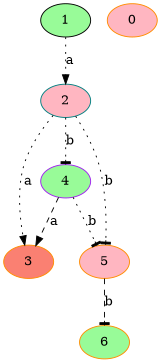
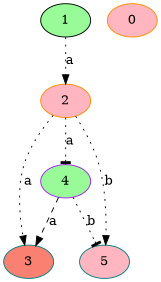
(66, 101) -> (66, 101)
(70, 141) -> (70, 141)
(102, 175) -> (101, 173)
(29, 262) -> (29, 262)
(105, 262) -> (105, 262)
(105, 342) -> none
